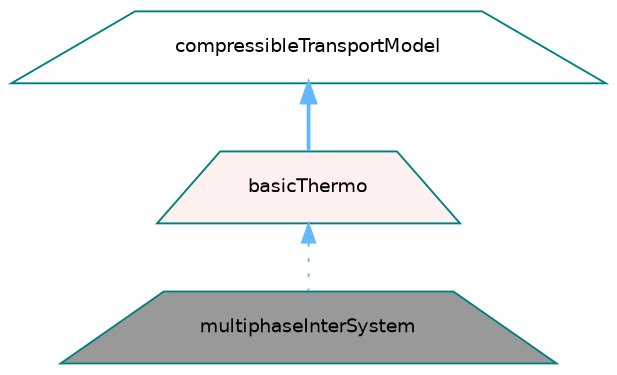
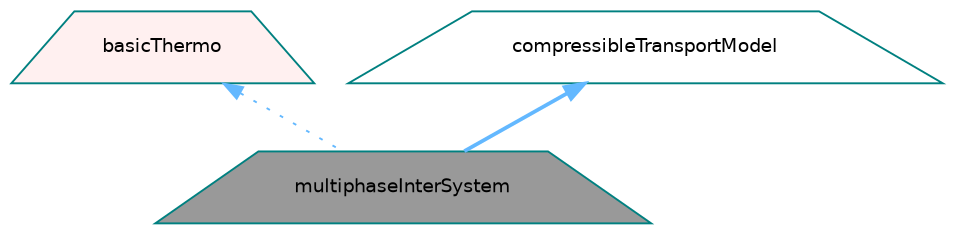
(309, 127) -> (516, 122)
